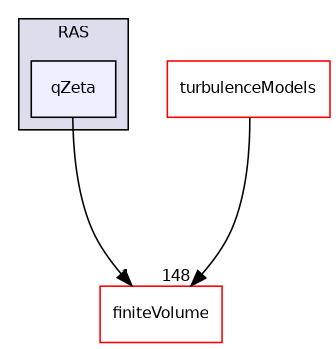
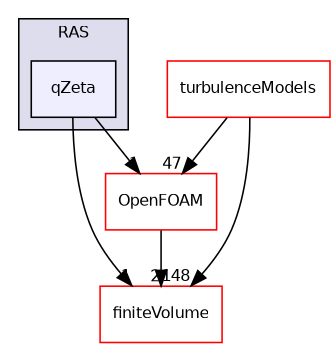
none -> (161, 202)
